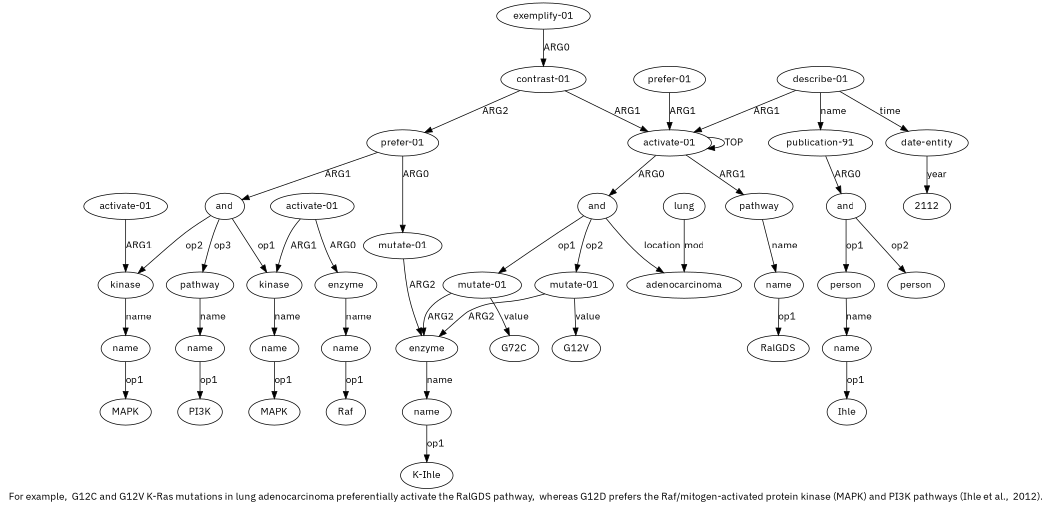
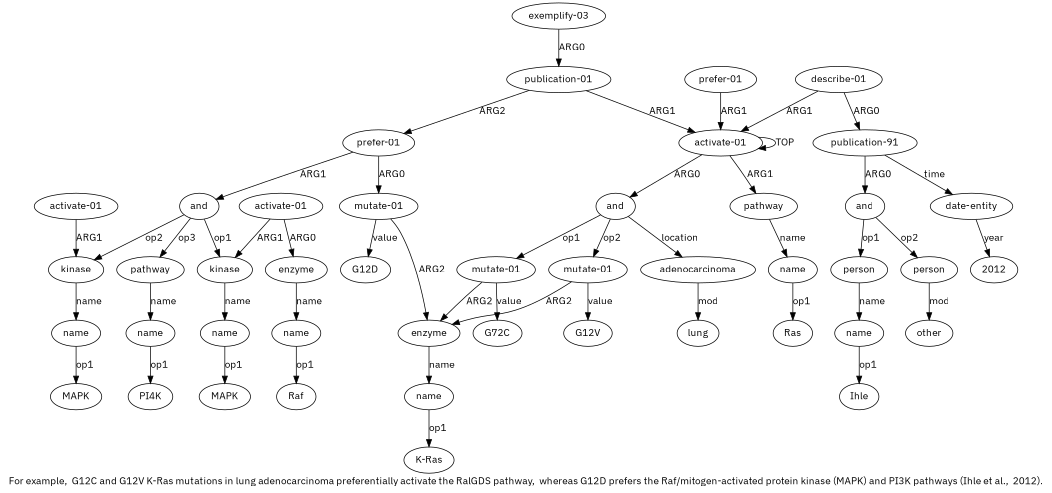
(543, 16) -> (559, 16)
(543, 79) -> (559, 79)
(871, 109) -> (916, 173)
(834, 111) -> (867, 111)
(927, 206) -> (994, 270)
(684, 242) -> (698, 298)
none -> (366, 270)
none -> (929, 333)
(778, 349) -> (793, 333)
(200, 412) -> (150, 397)
(427, 475) -> (429, 460)
